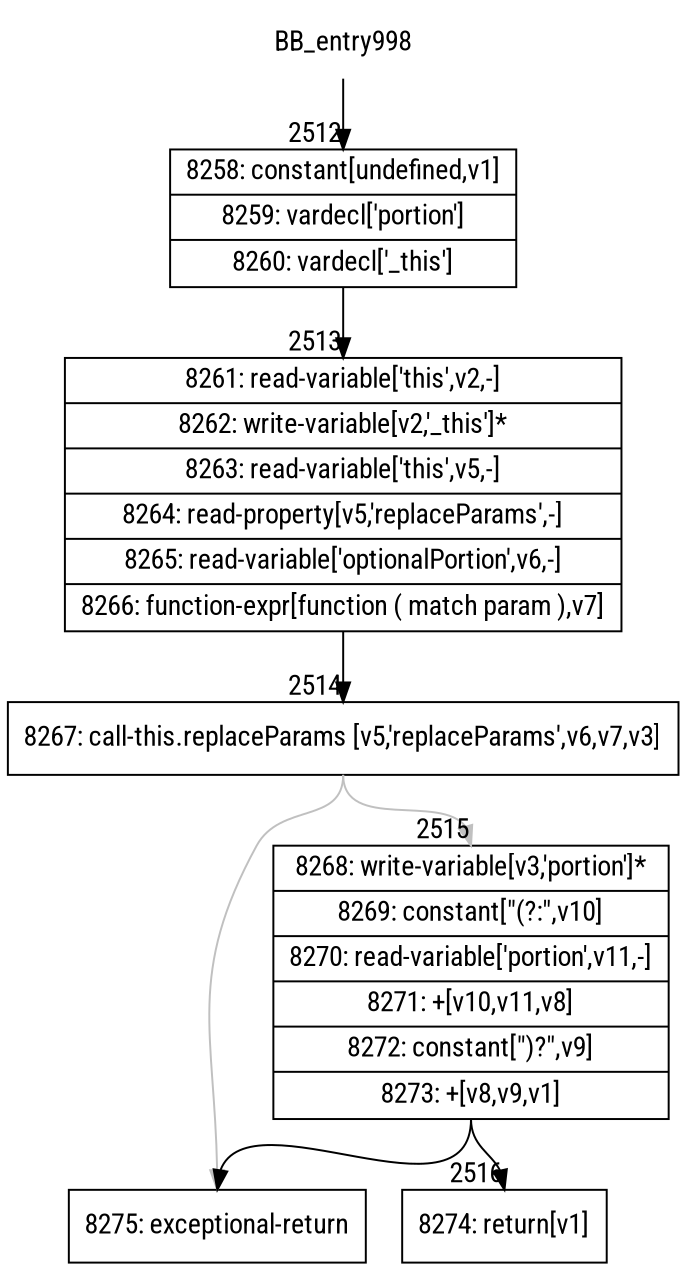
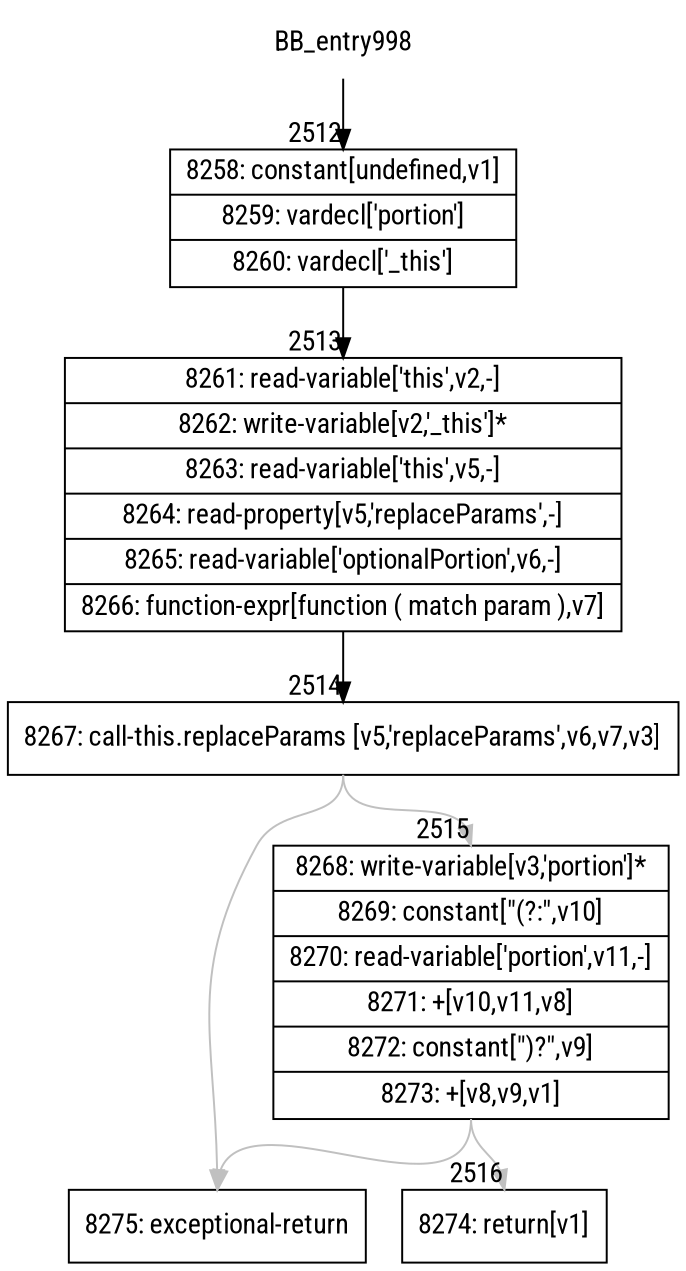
(481, 1147) -> (481, 1147)
(354, 1156) -> (354, 1156)
